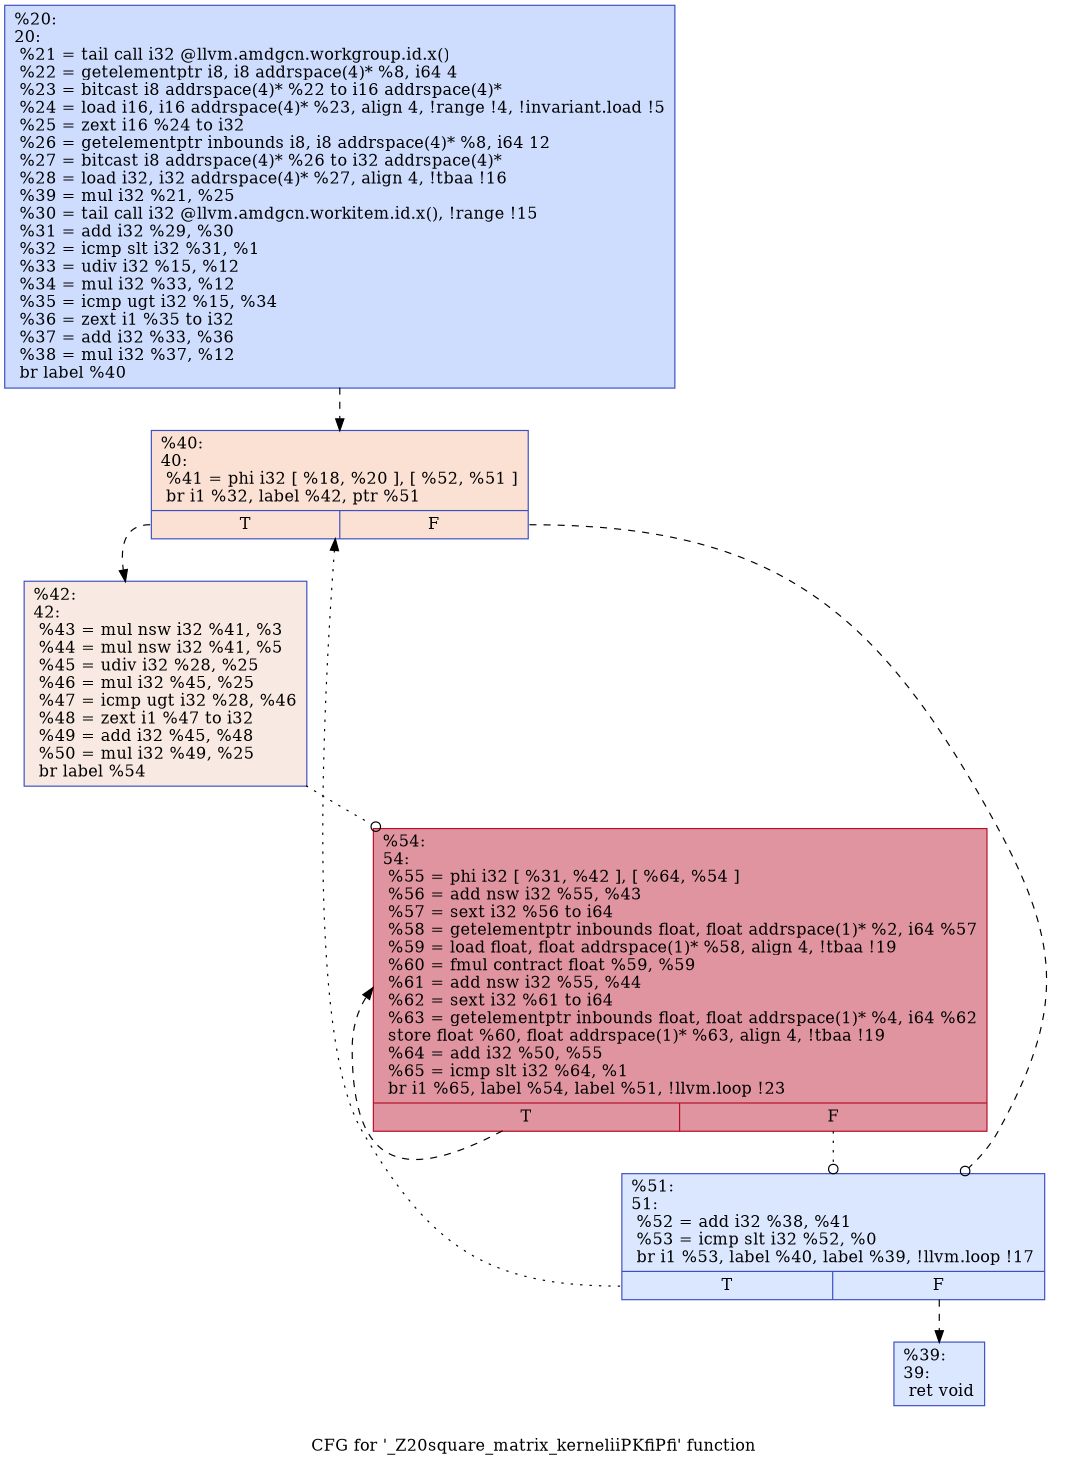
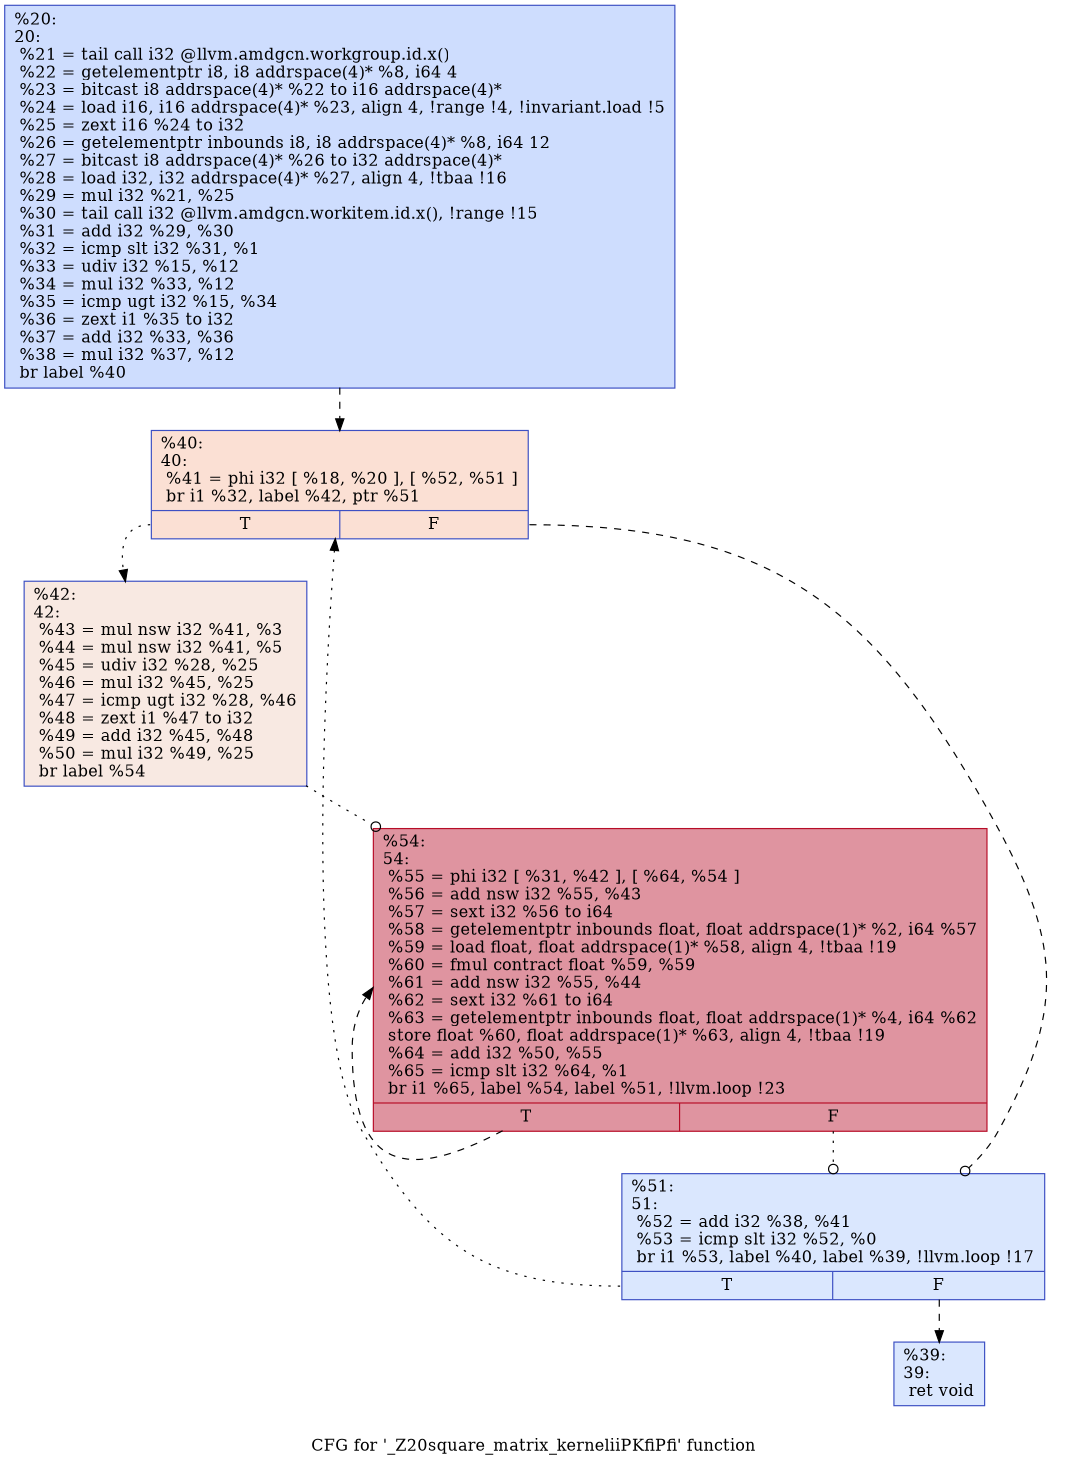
(125, 196) -> (125, 196)
(125, 540) -> (125, 540)
